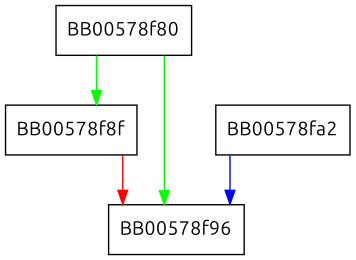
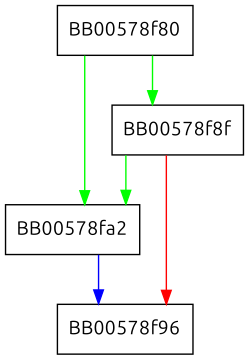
(164, 123) -> (85, 123)
none -> (126, 173)
